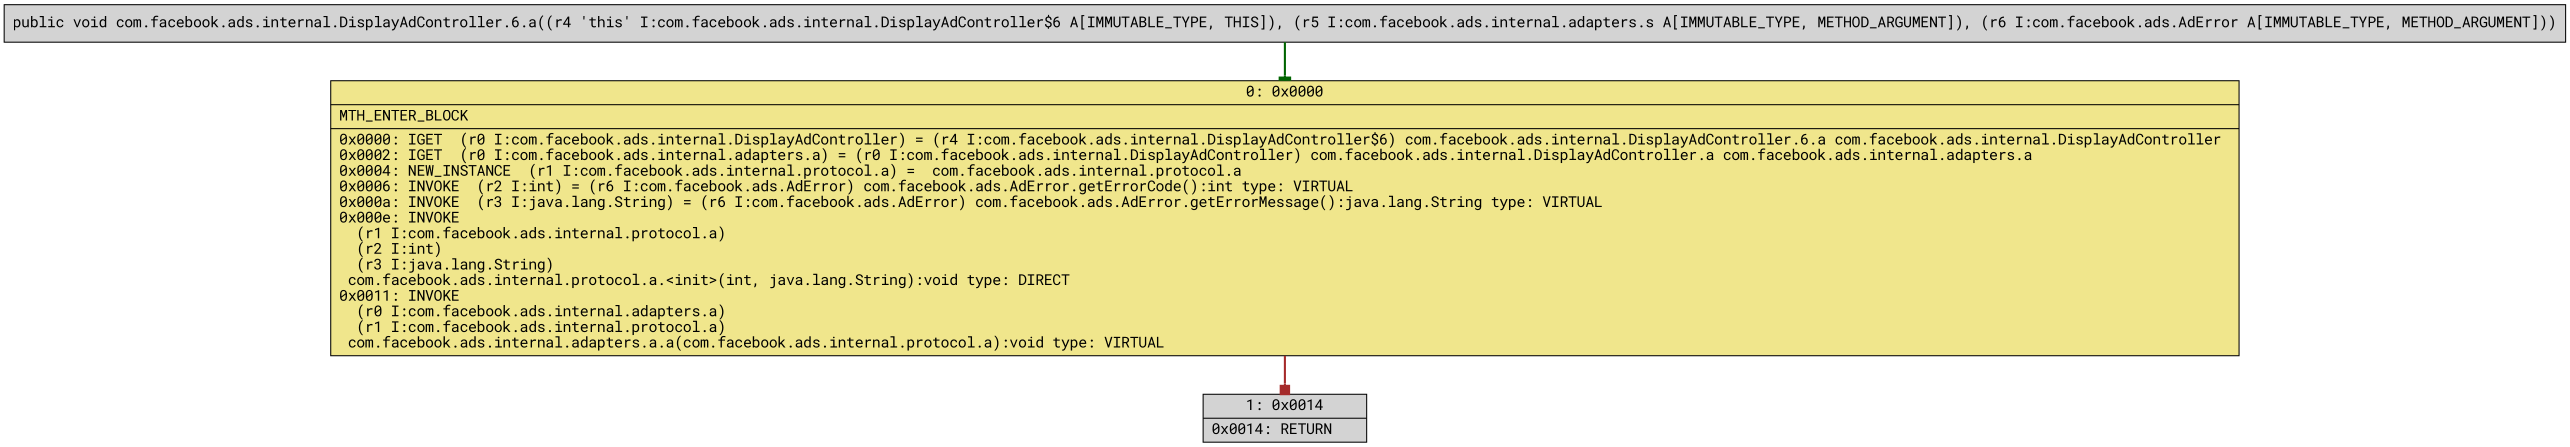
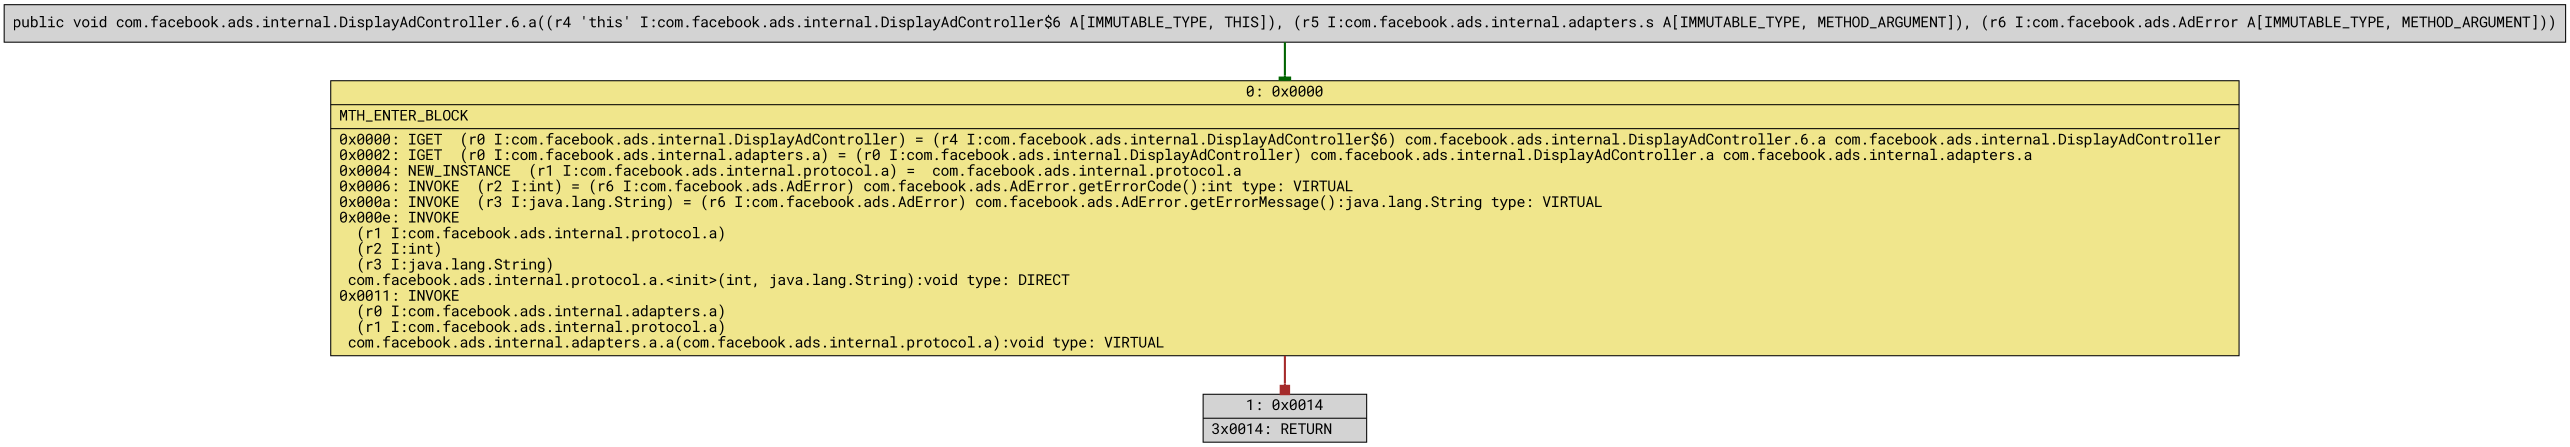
(1285, 430) -> (1285, 430)
